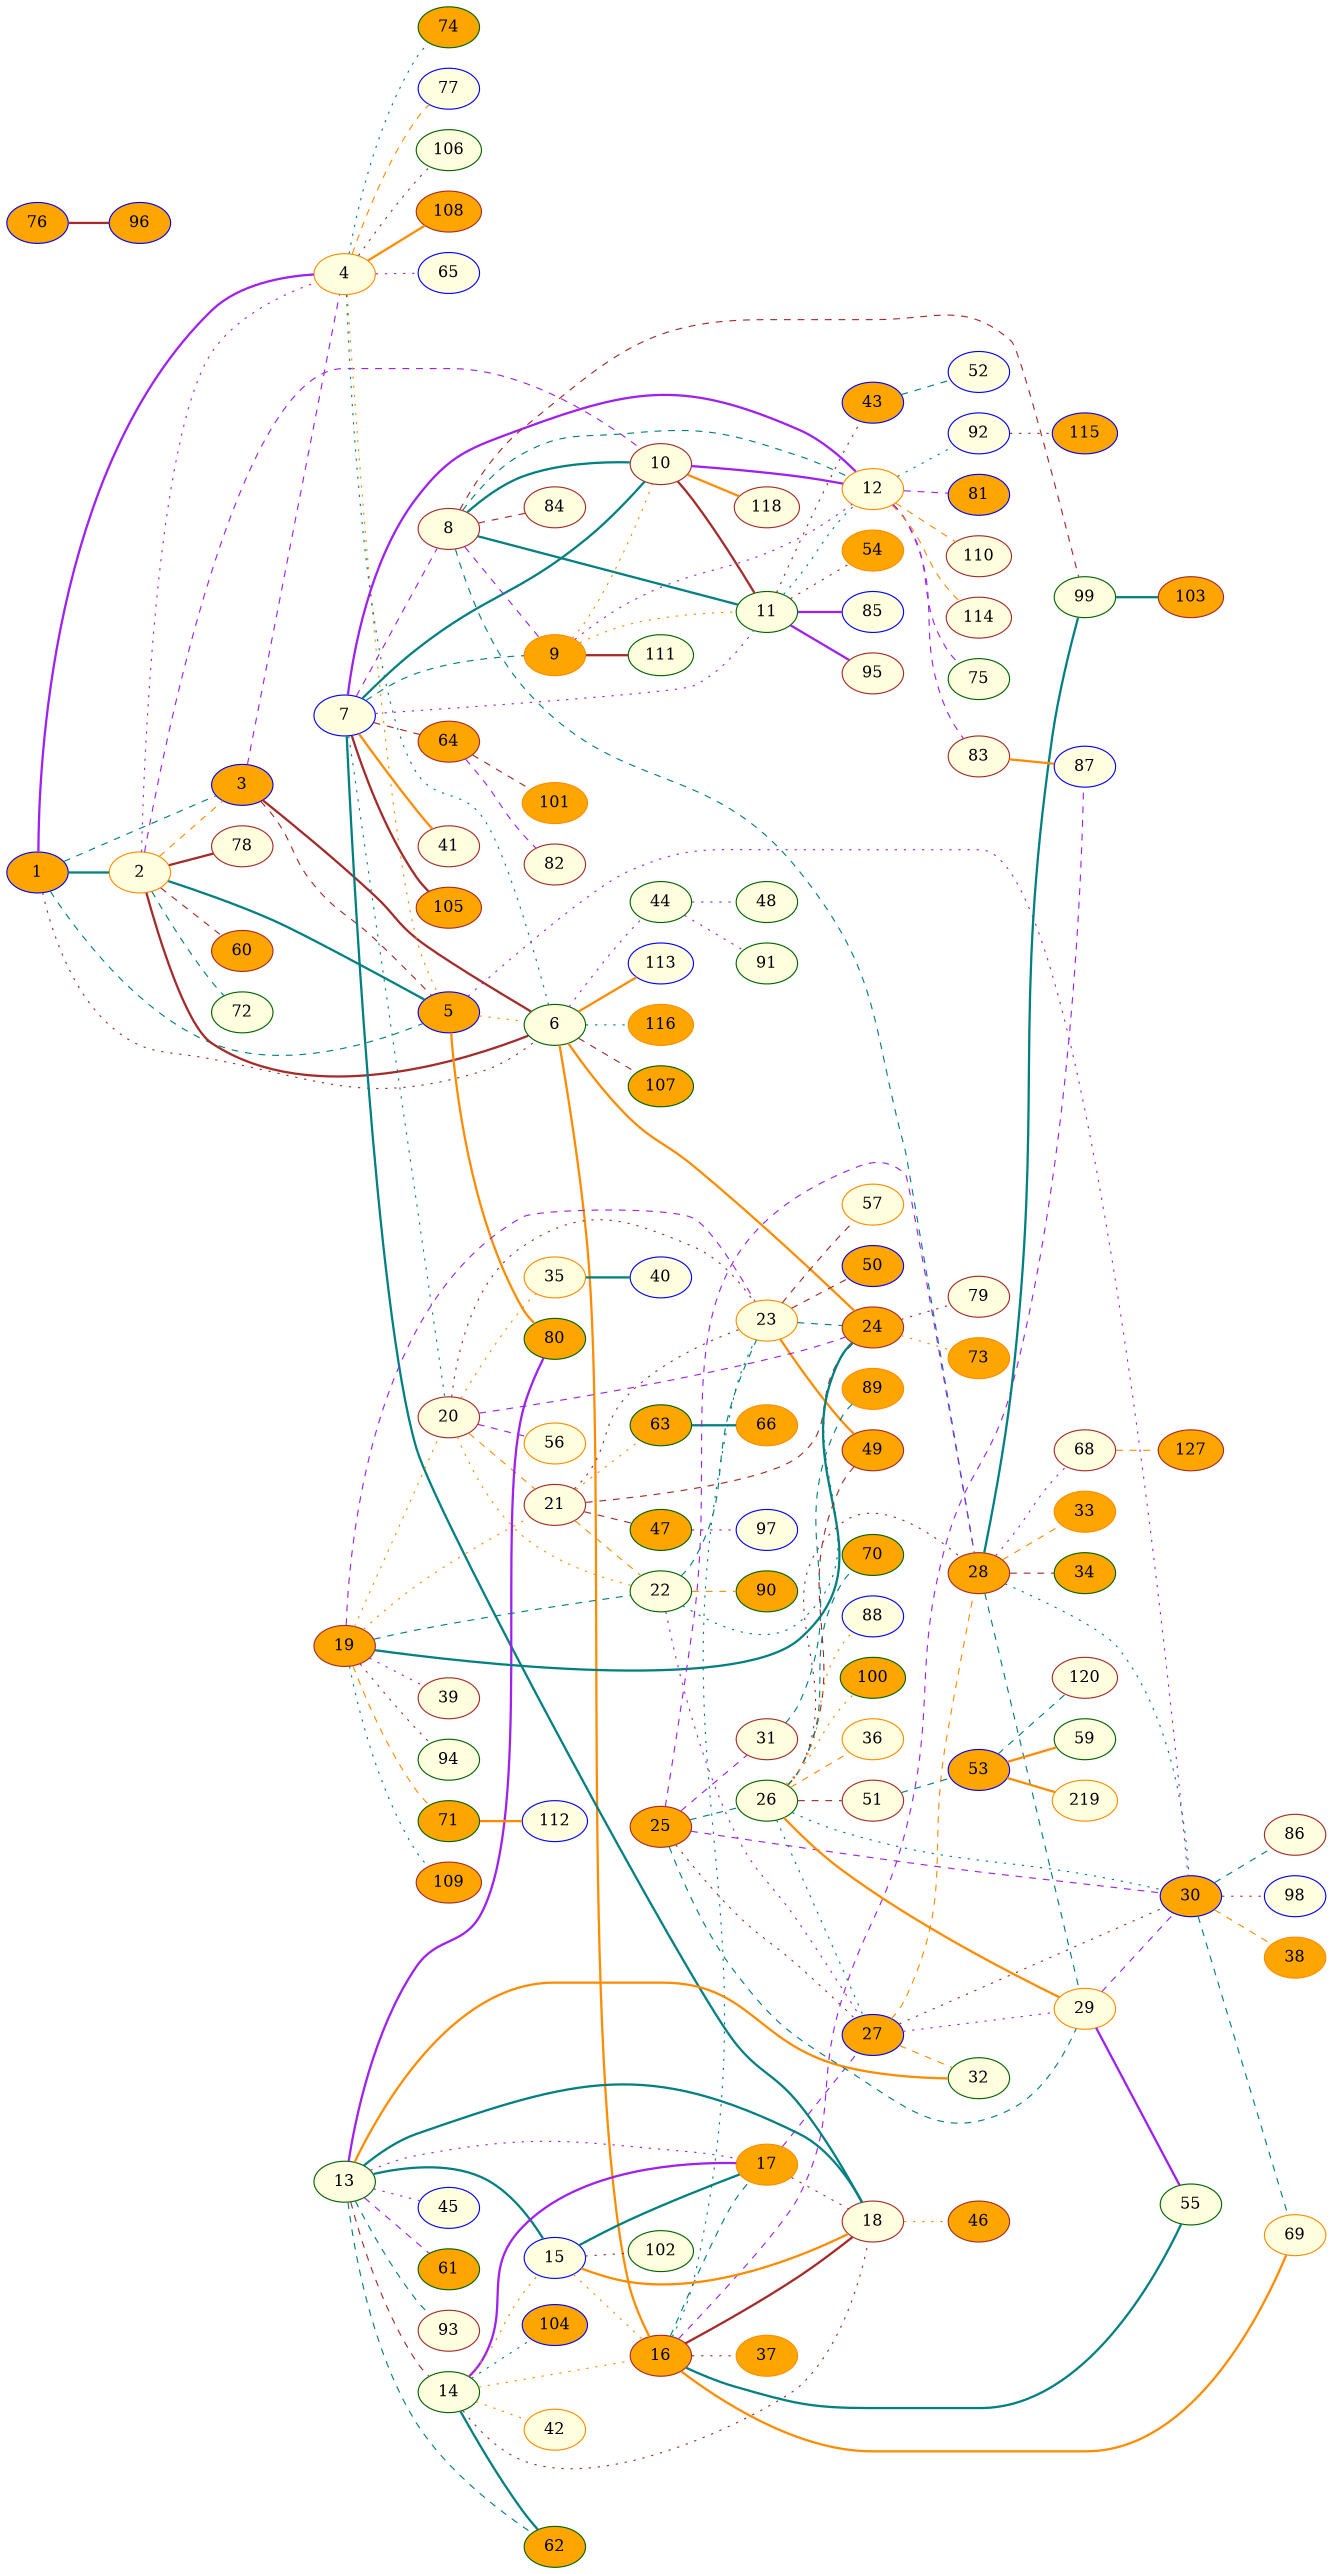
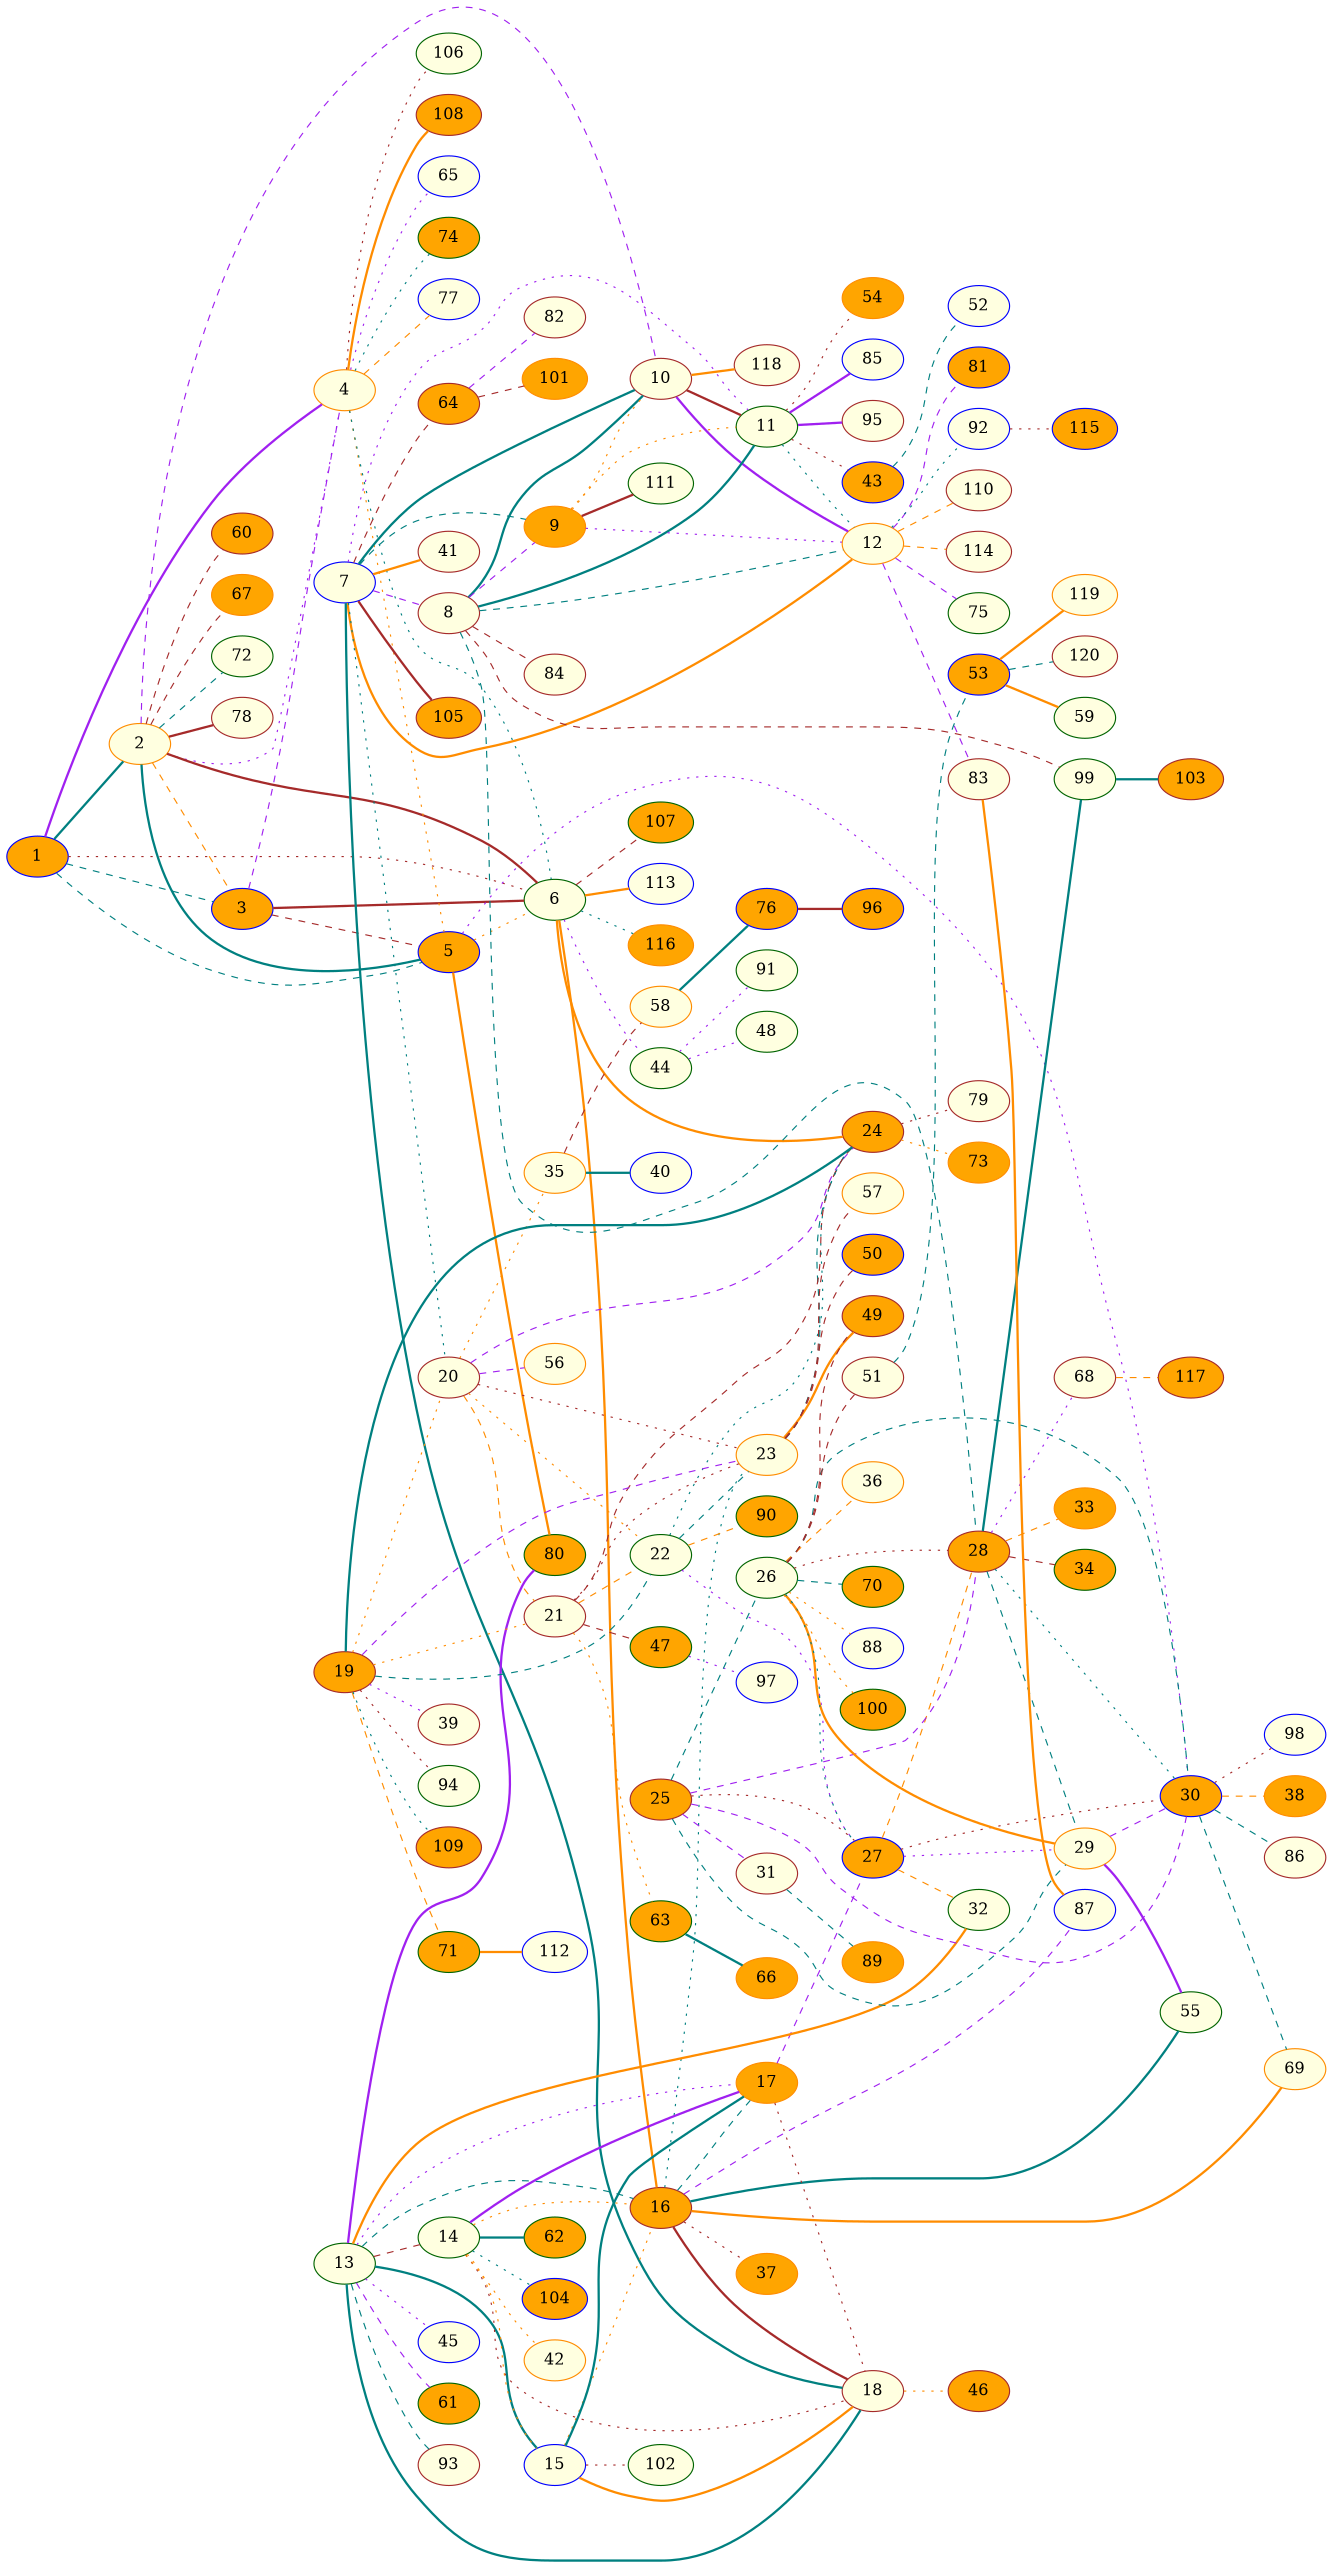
(547, 420) -> (586, 716)
none -> (242, 595)
none -> (661, 1007)
(1191, 1450) -> (1191, 1378)
(1085, 1801) -> (1085, 595)
(975, 1860) -> (1070, 1445)
(399, 2391) -> (490, 2183)
